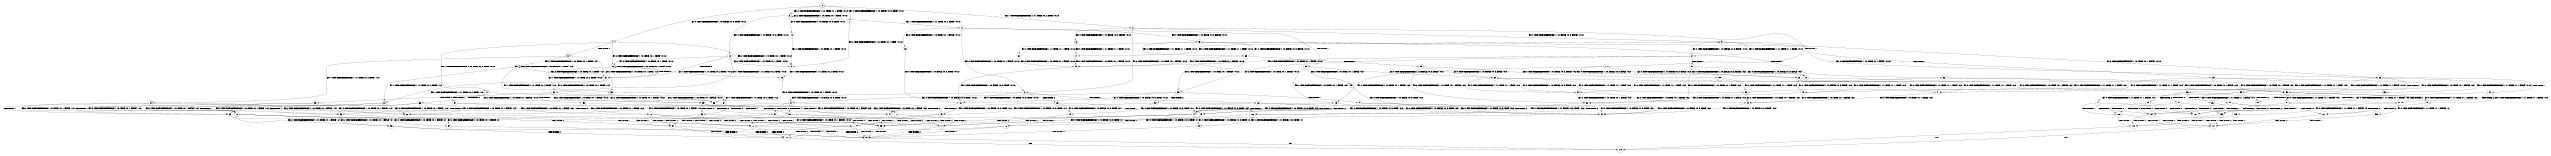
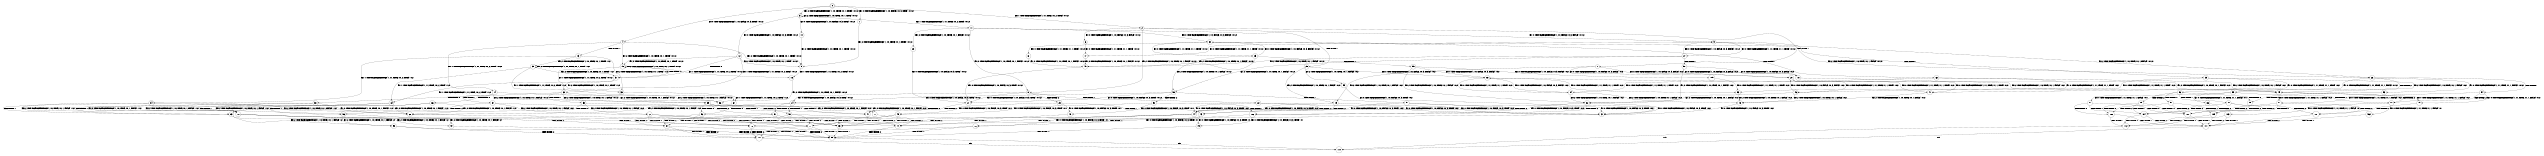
(824, 120) -> (801, 120)
